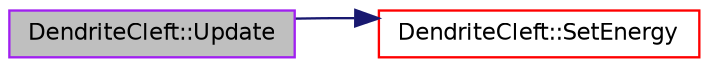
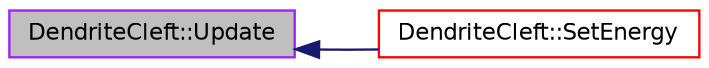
(325, 18) -> (349, 50)
